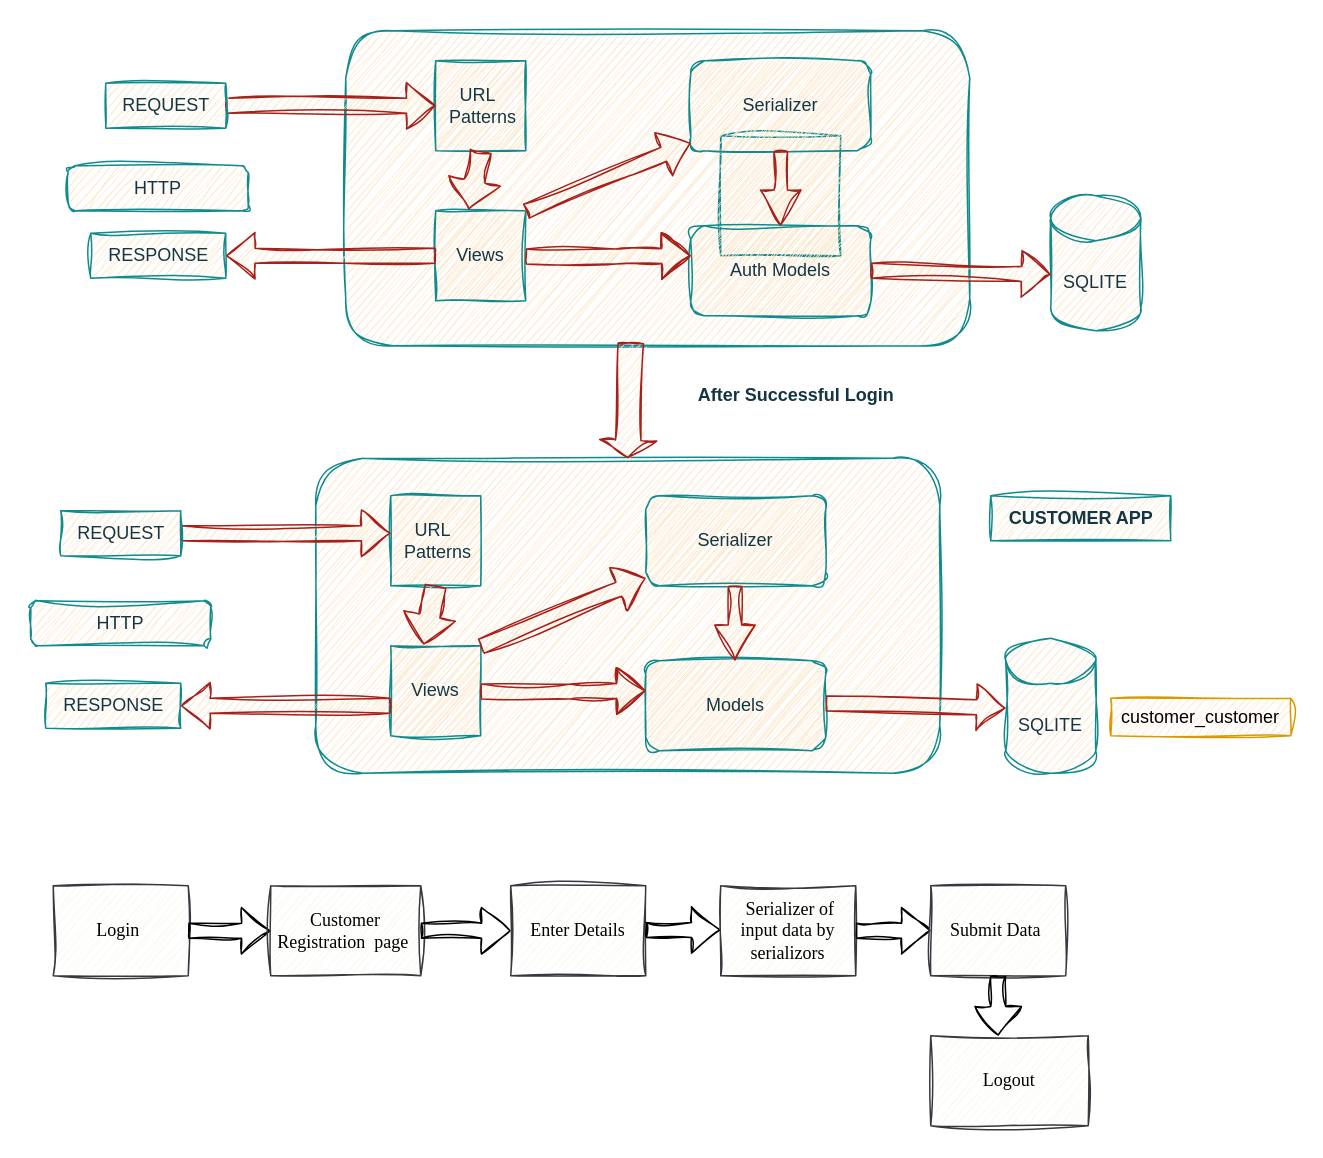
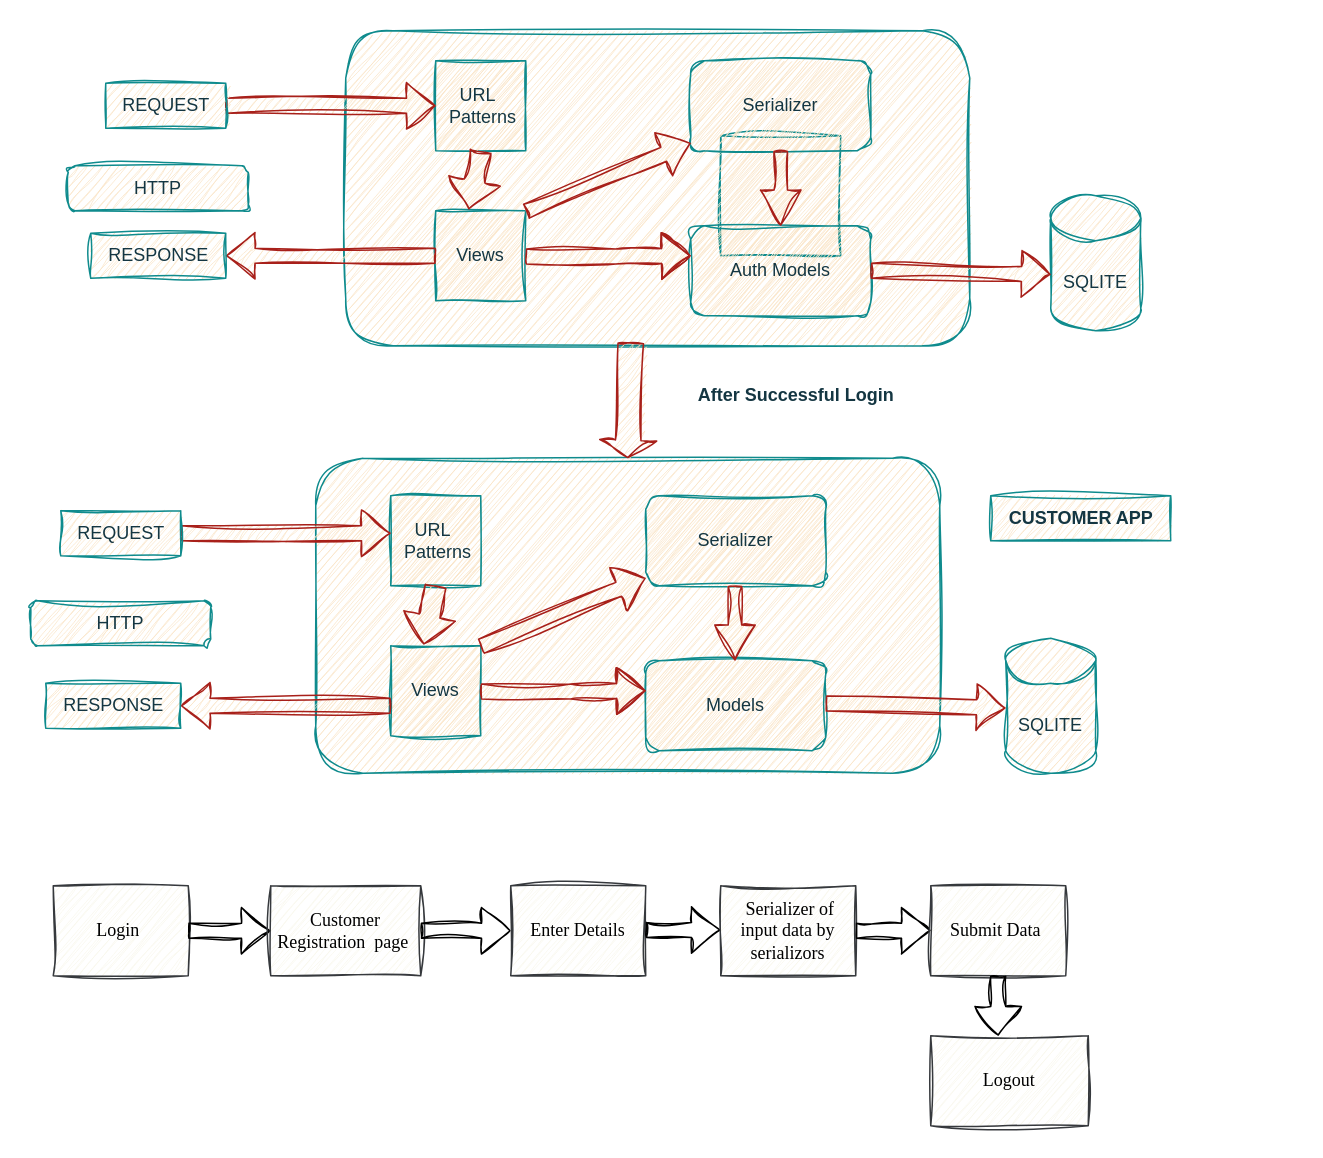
(1201, 717) -> none
